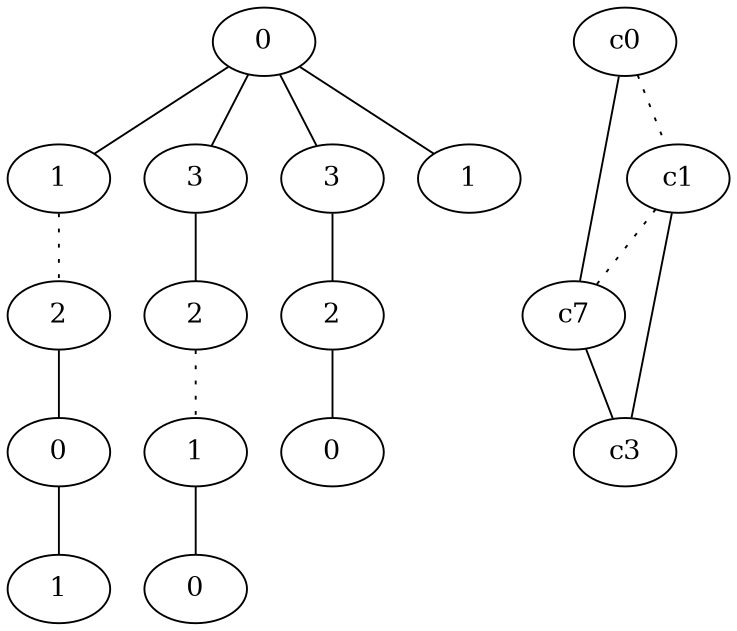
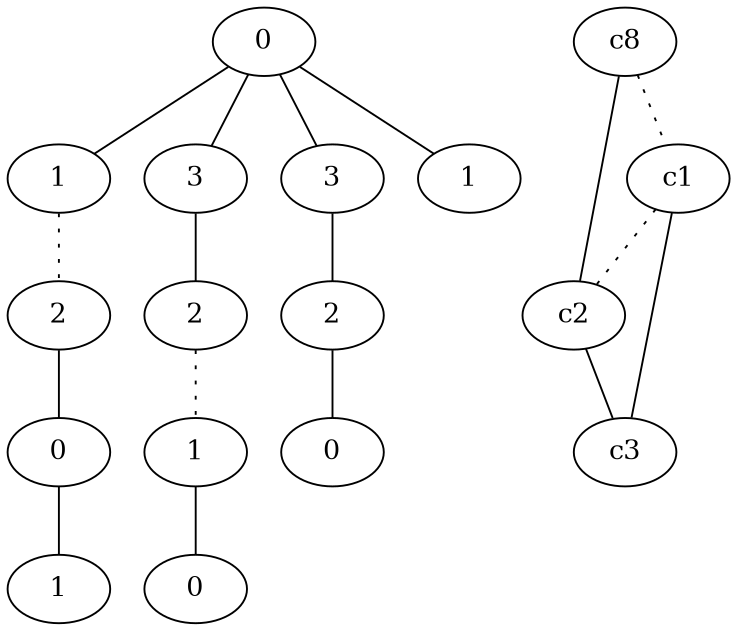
(625, 42) -> (625, 42)
(574, 315) -> (574, 315)
